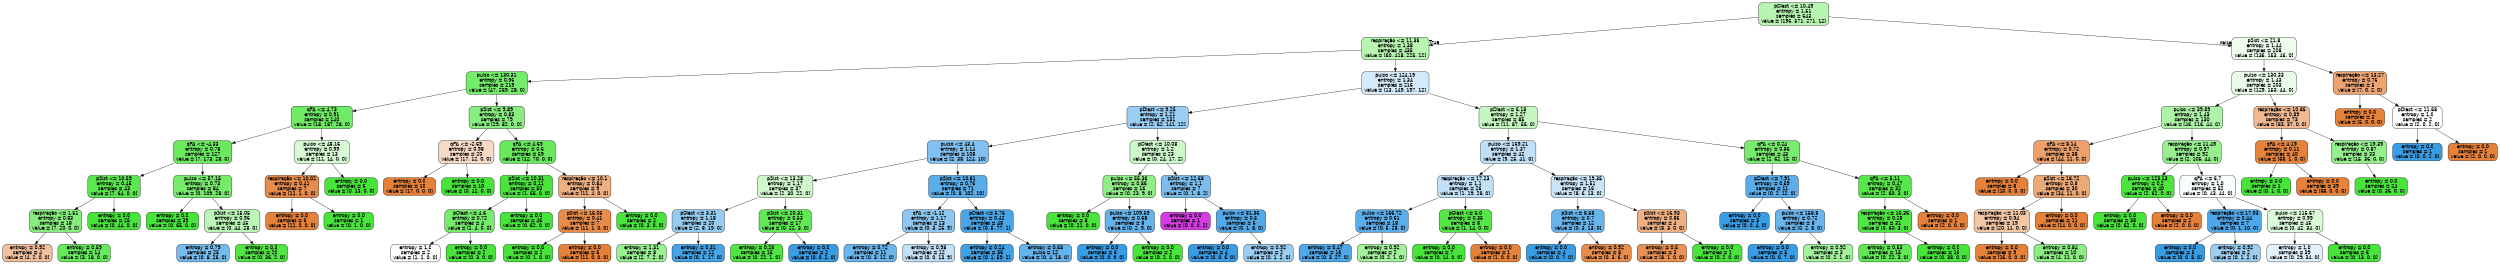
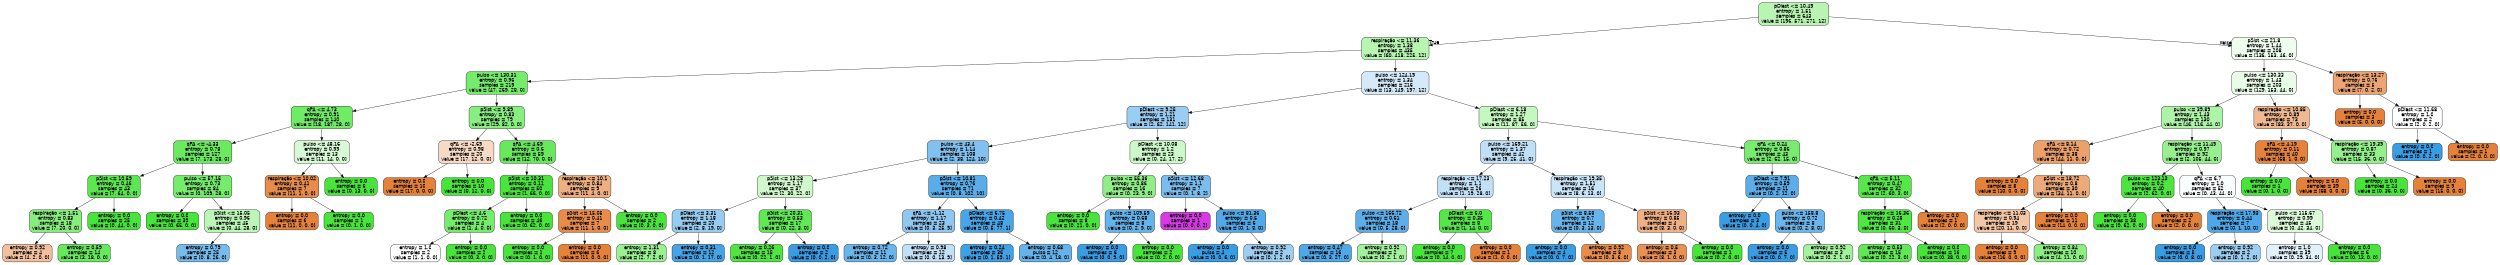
none -> (2440, 187)
(261, 253) -> none
(1213, 253) -> (1213, 253)
